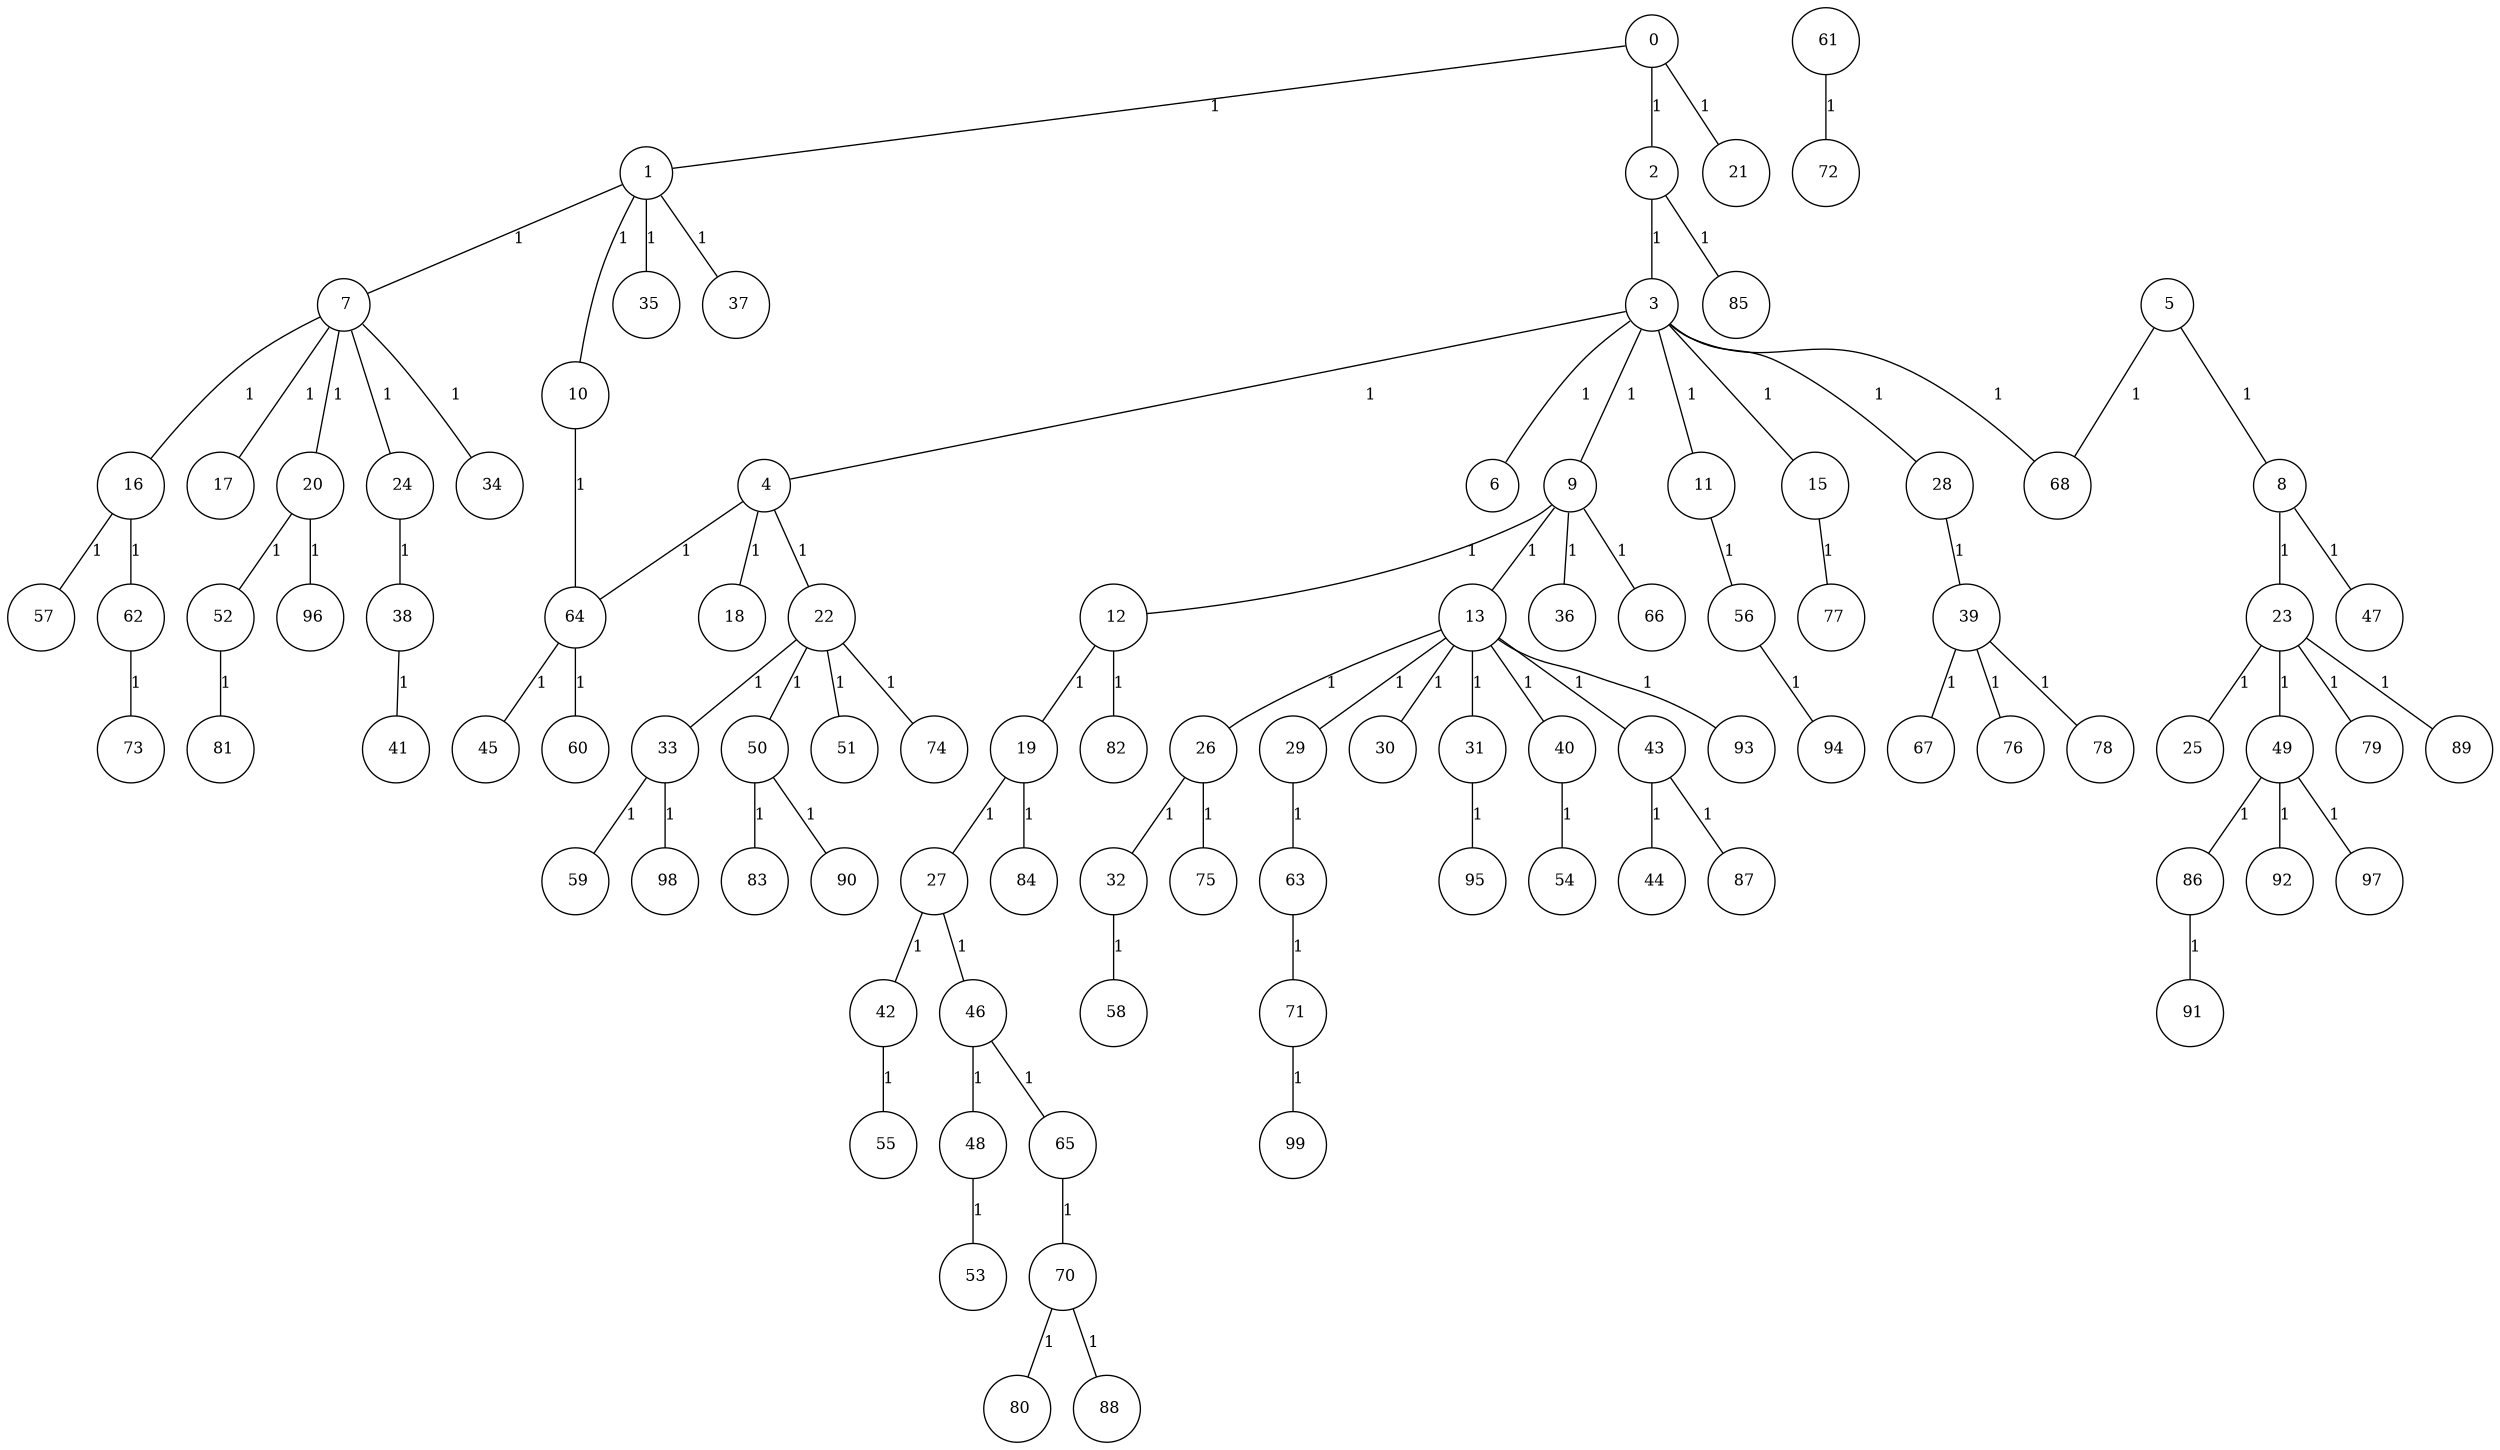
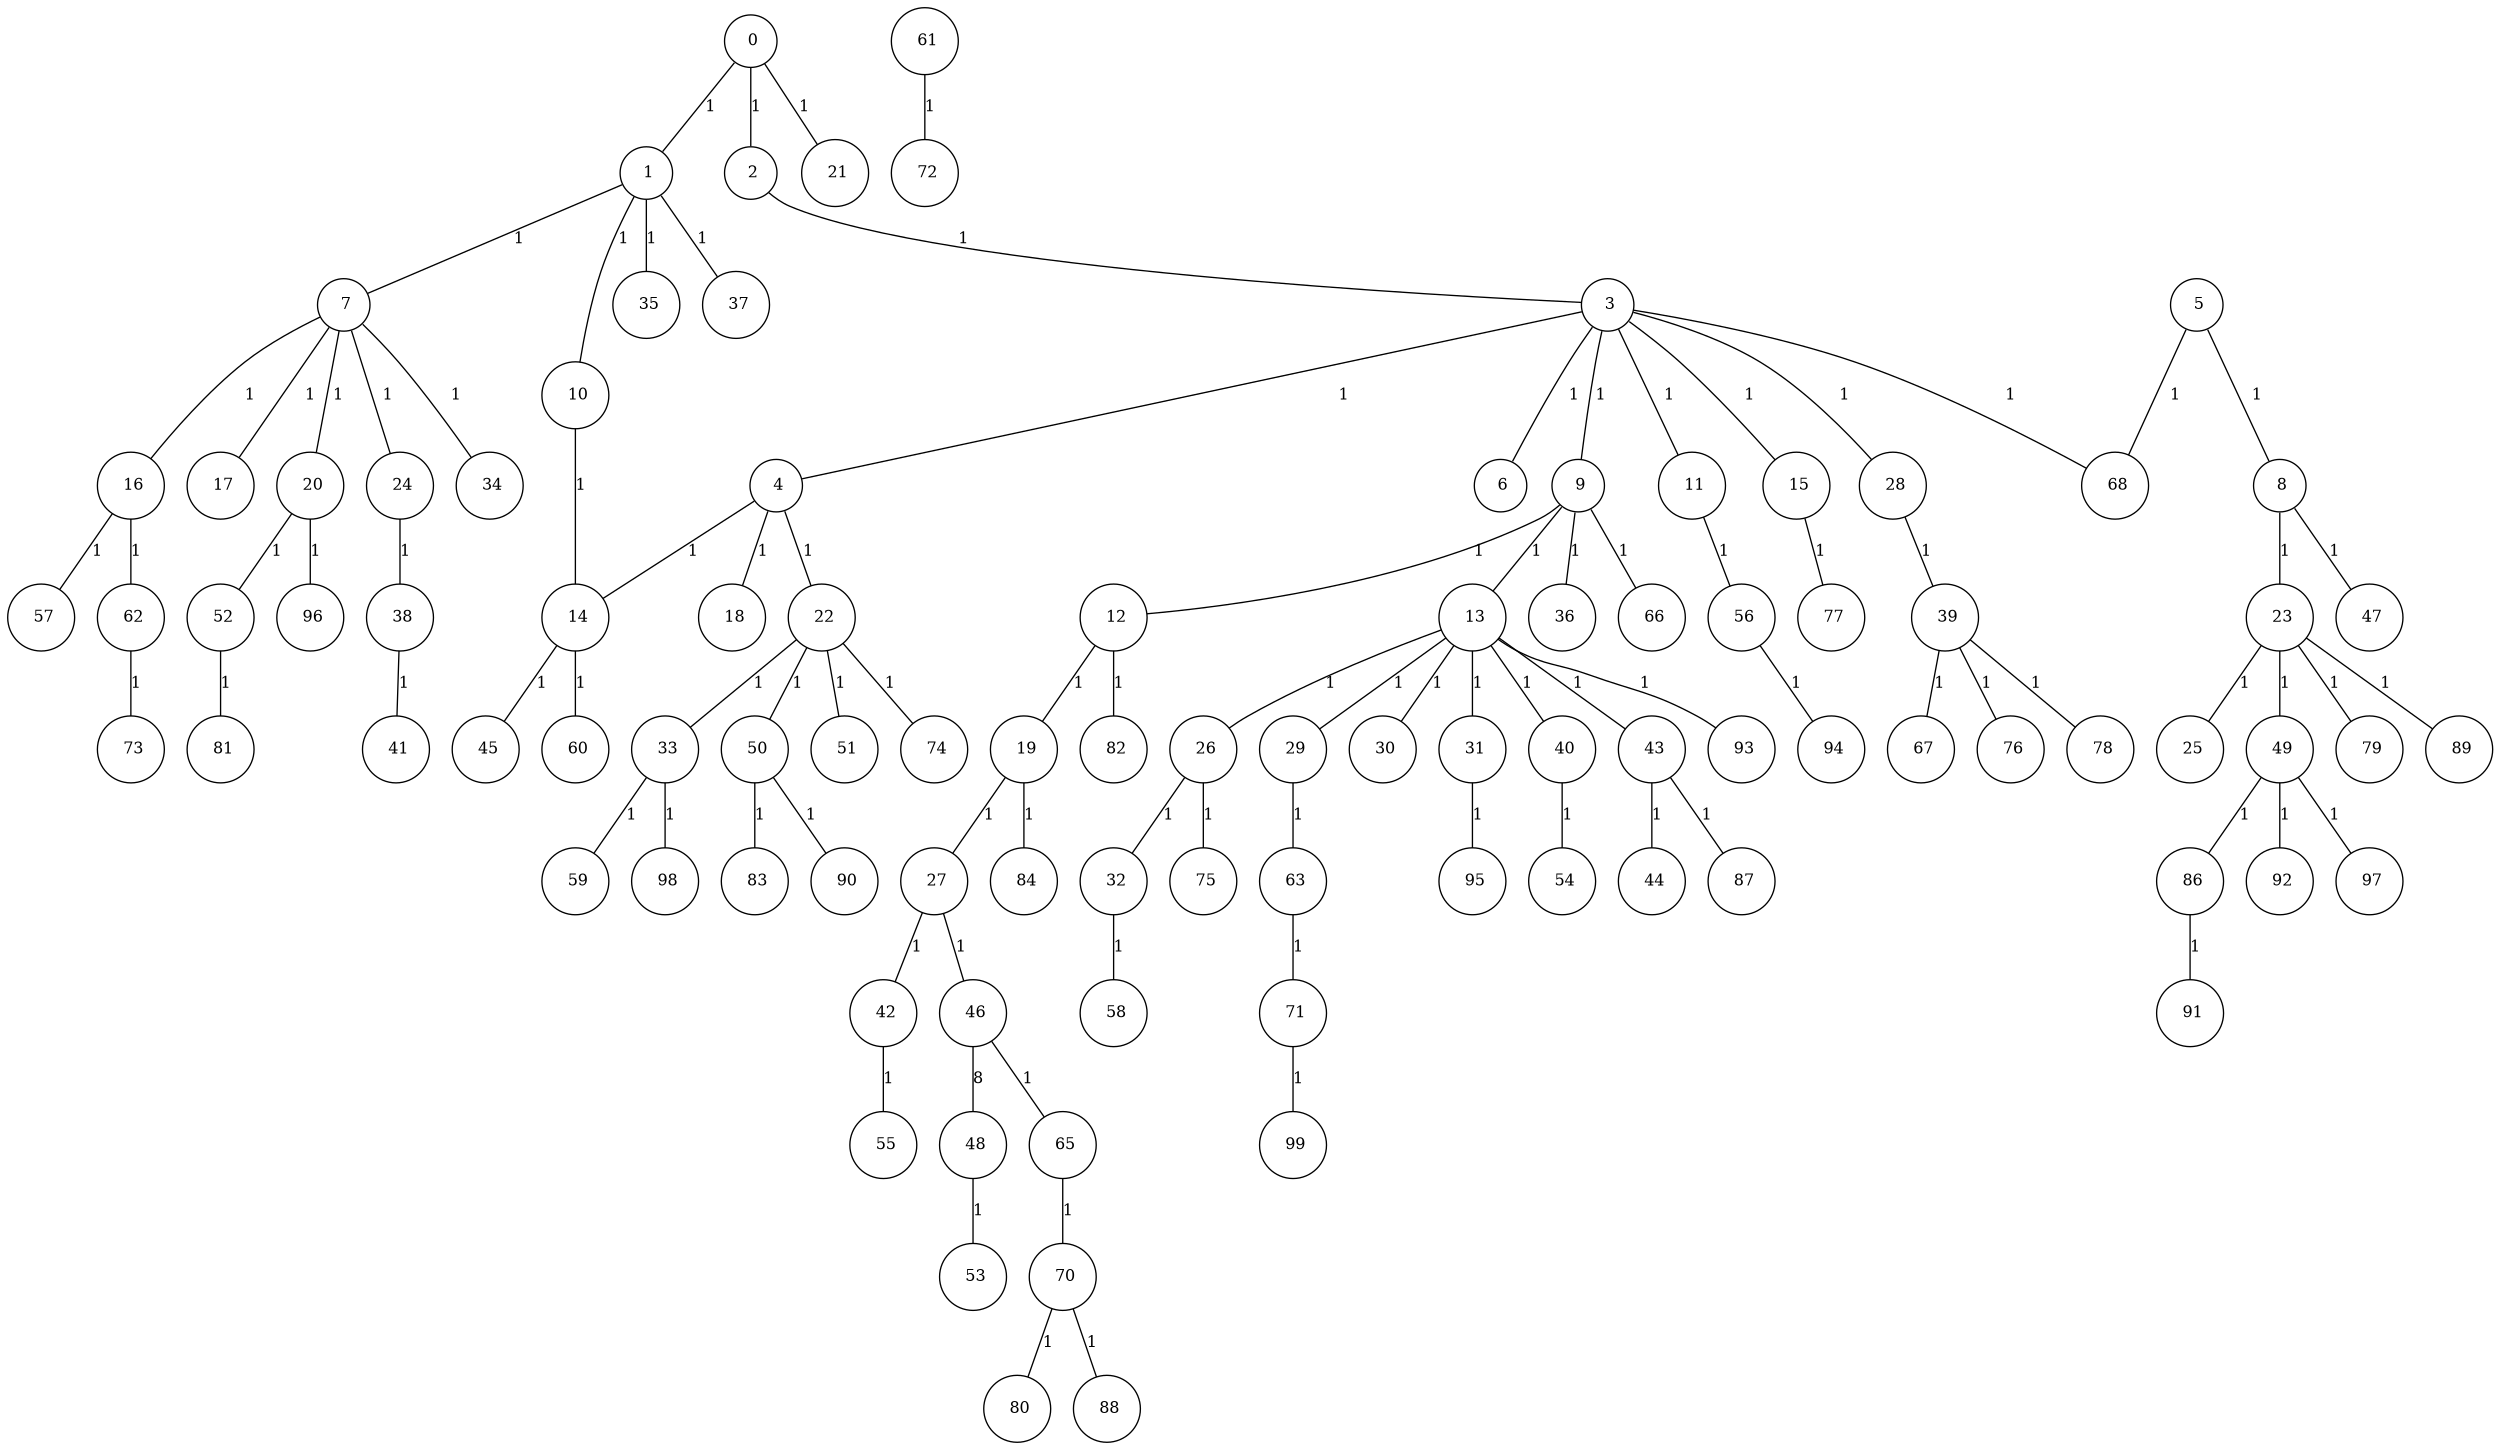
(1736, 305) -> none
(575, 618) -> (575, 618)
(978, 1079) -> (978, 1079)
